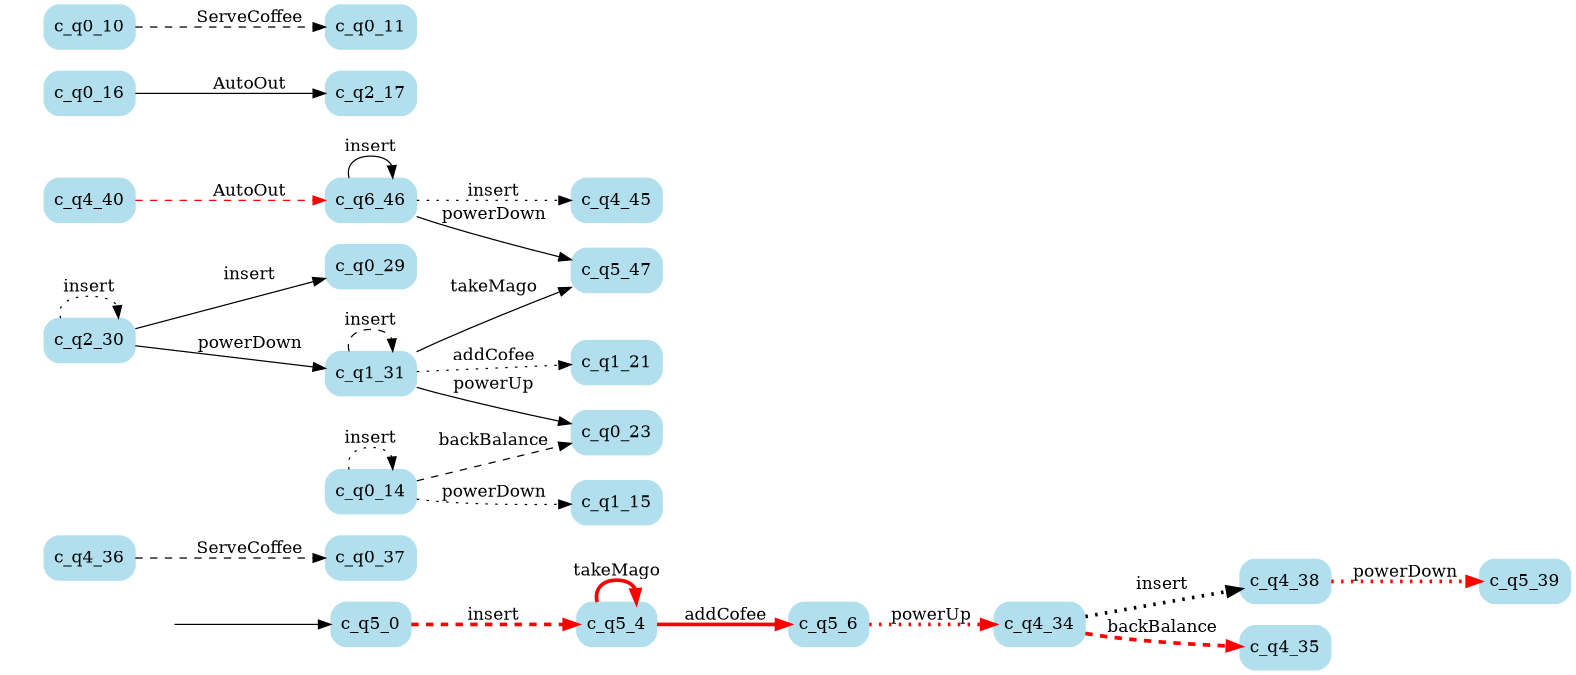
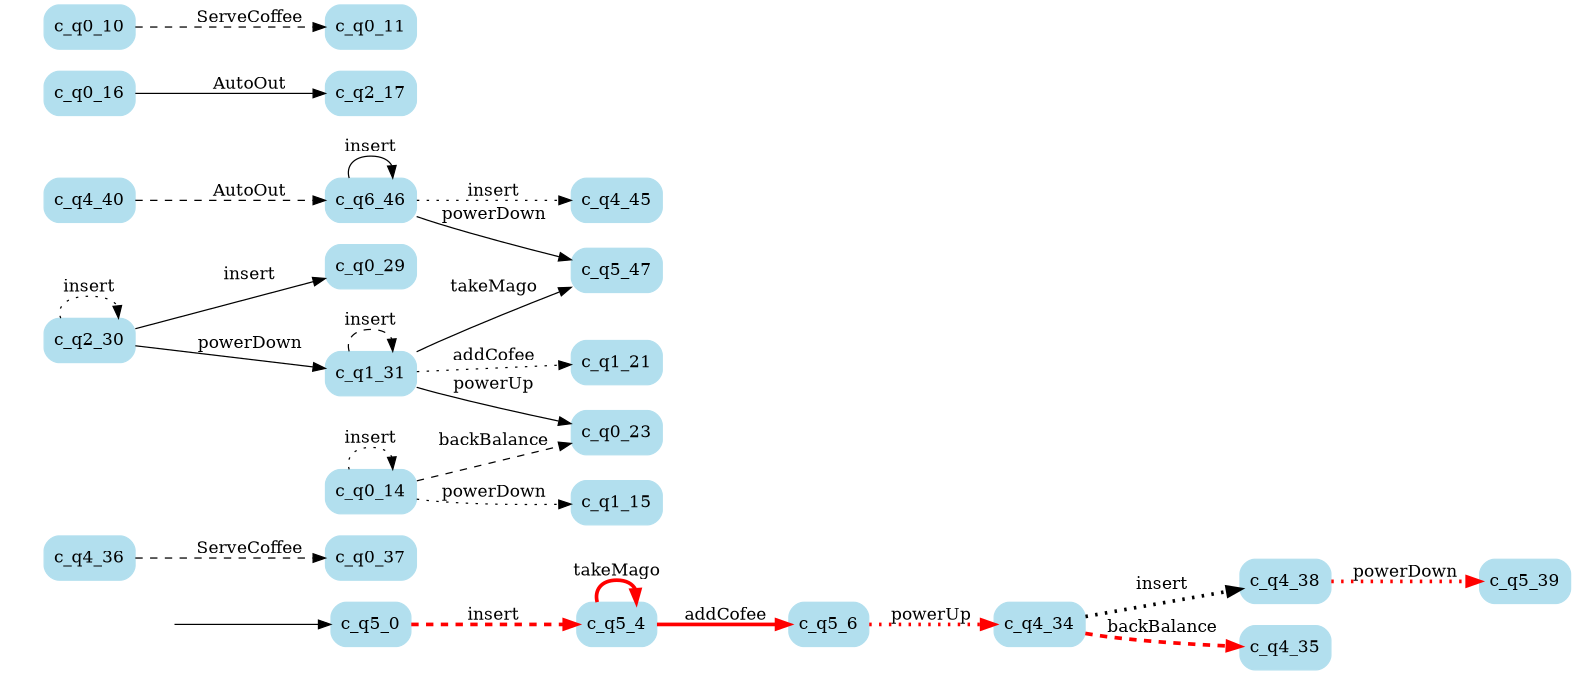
(224, 200) -> (224, 200)
